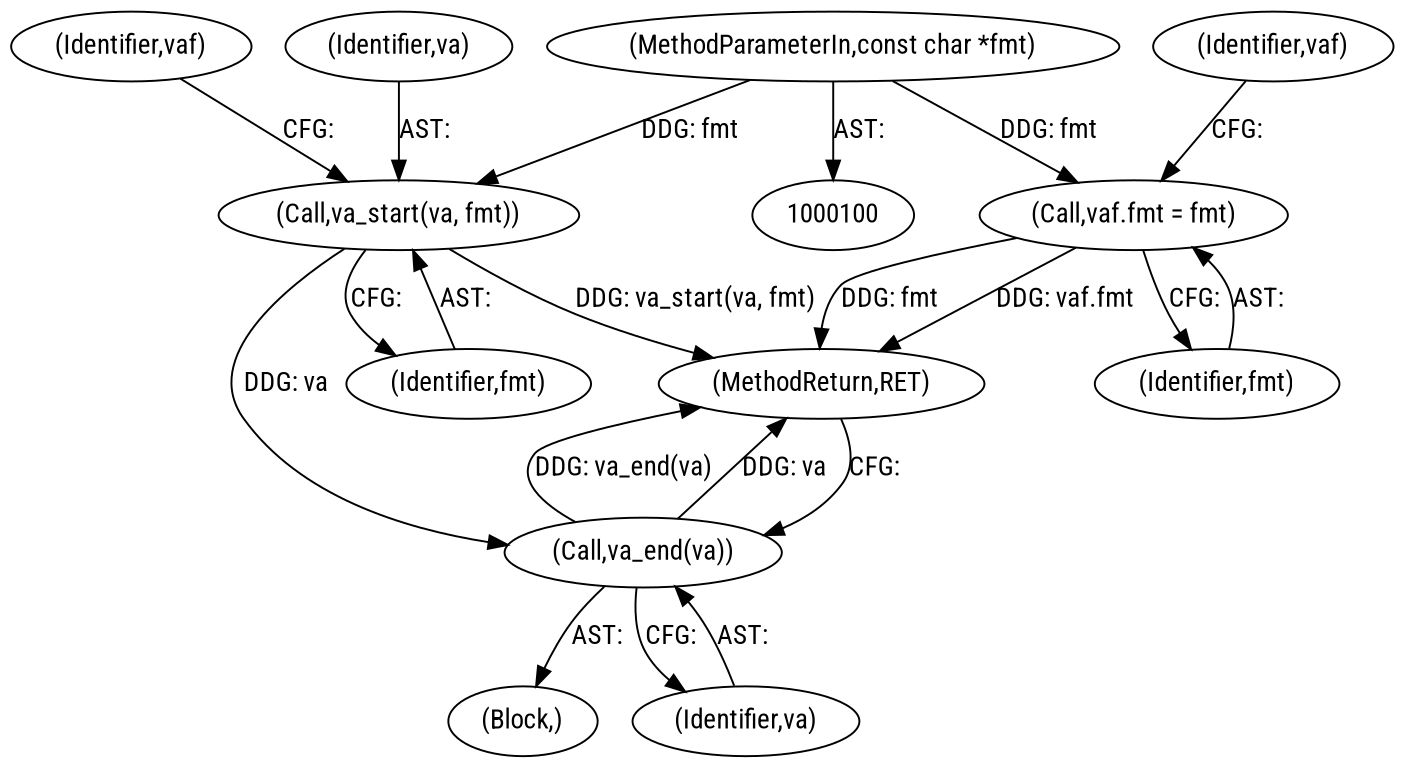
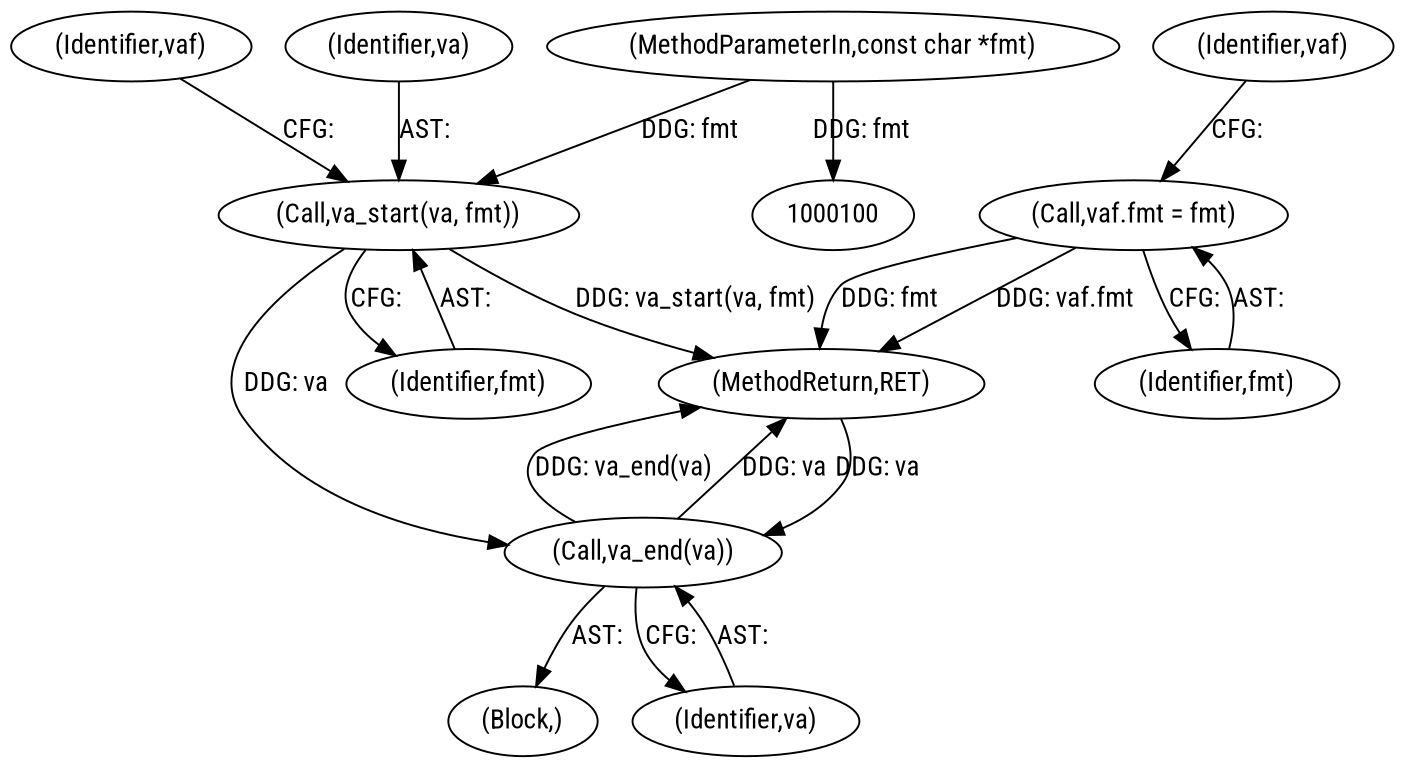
(976, 127) -> none
(862, 131) -> (862, 131)
(878, 468) -> (878, 468)
